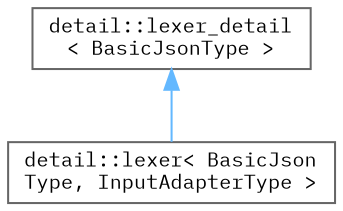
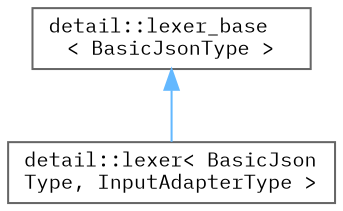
(172, 39) -> (172, 39)
